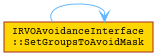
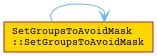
(78, 37) -> (78, 37)
